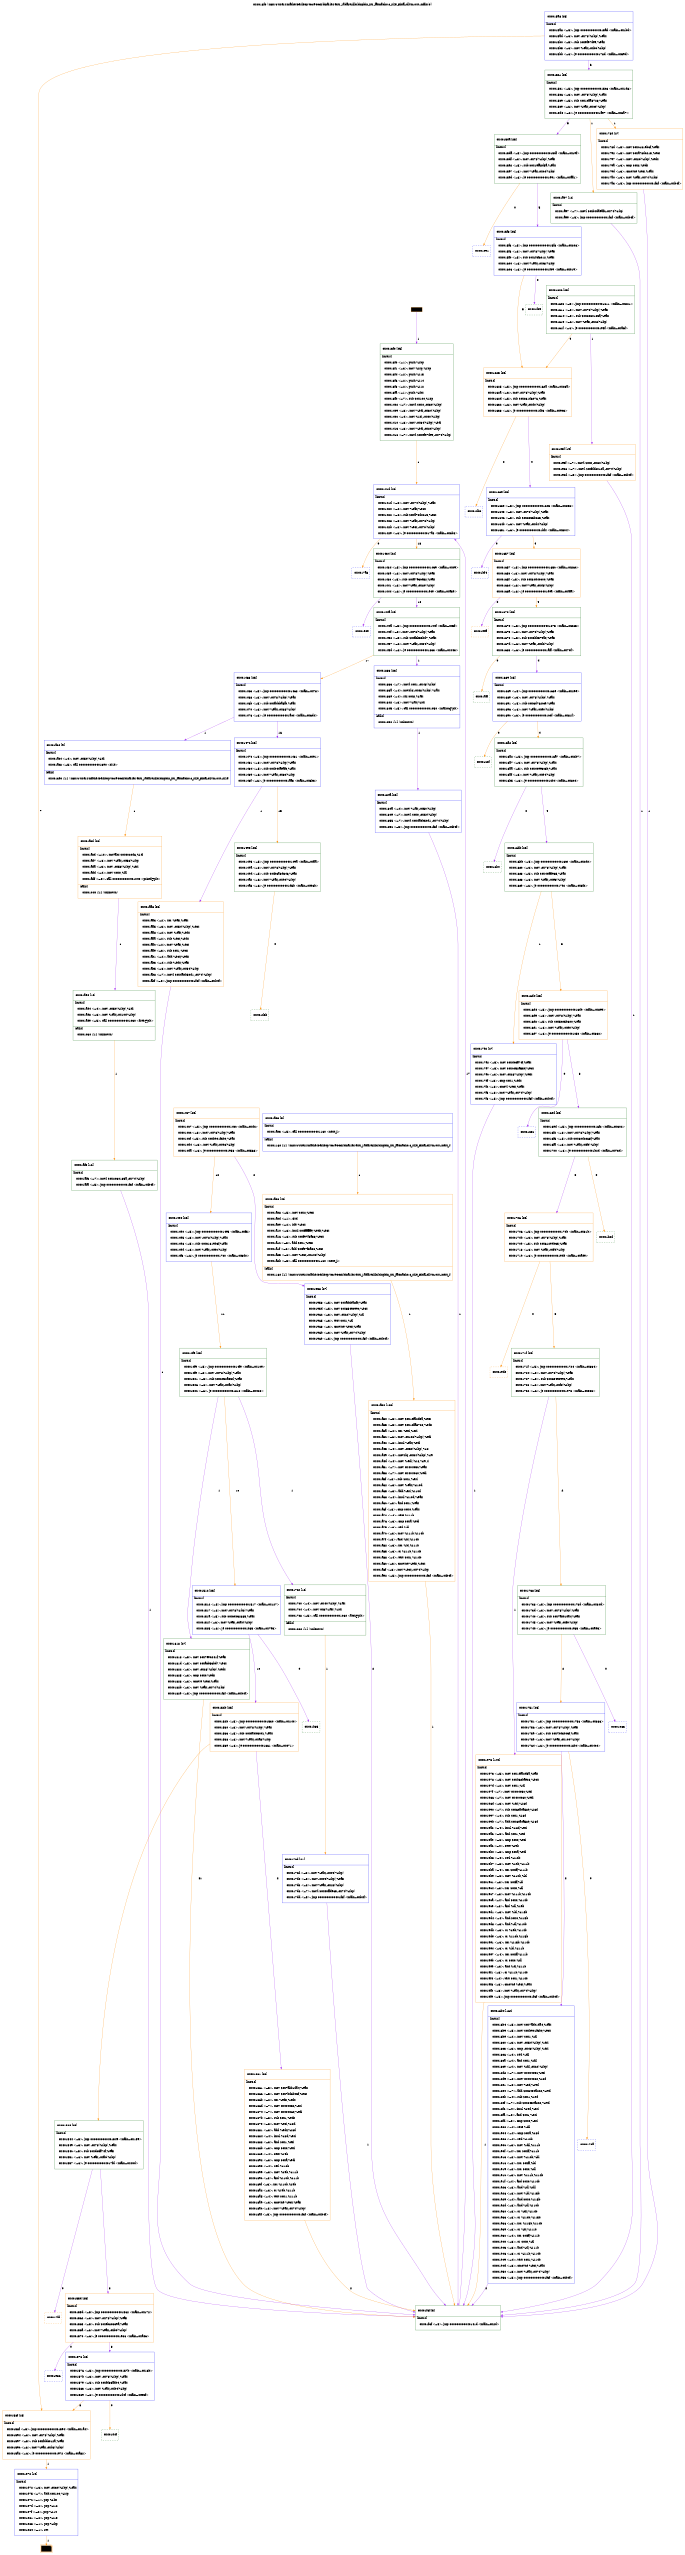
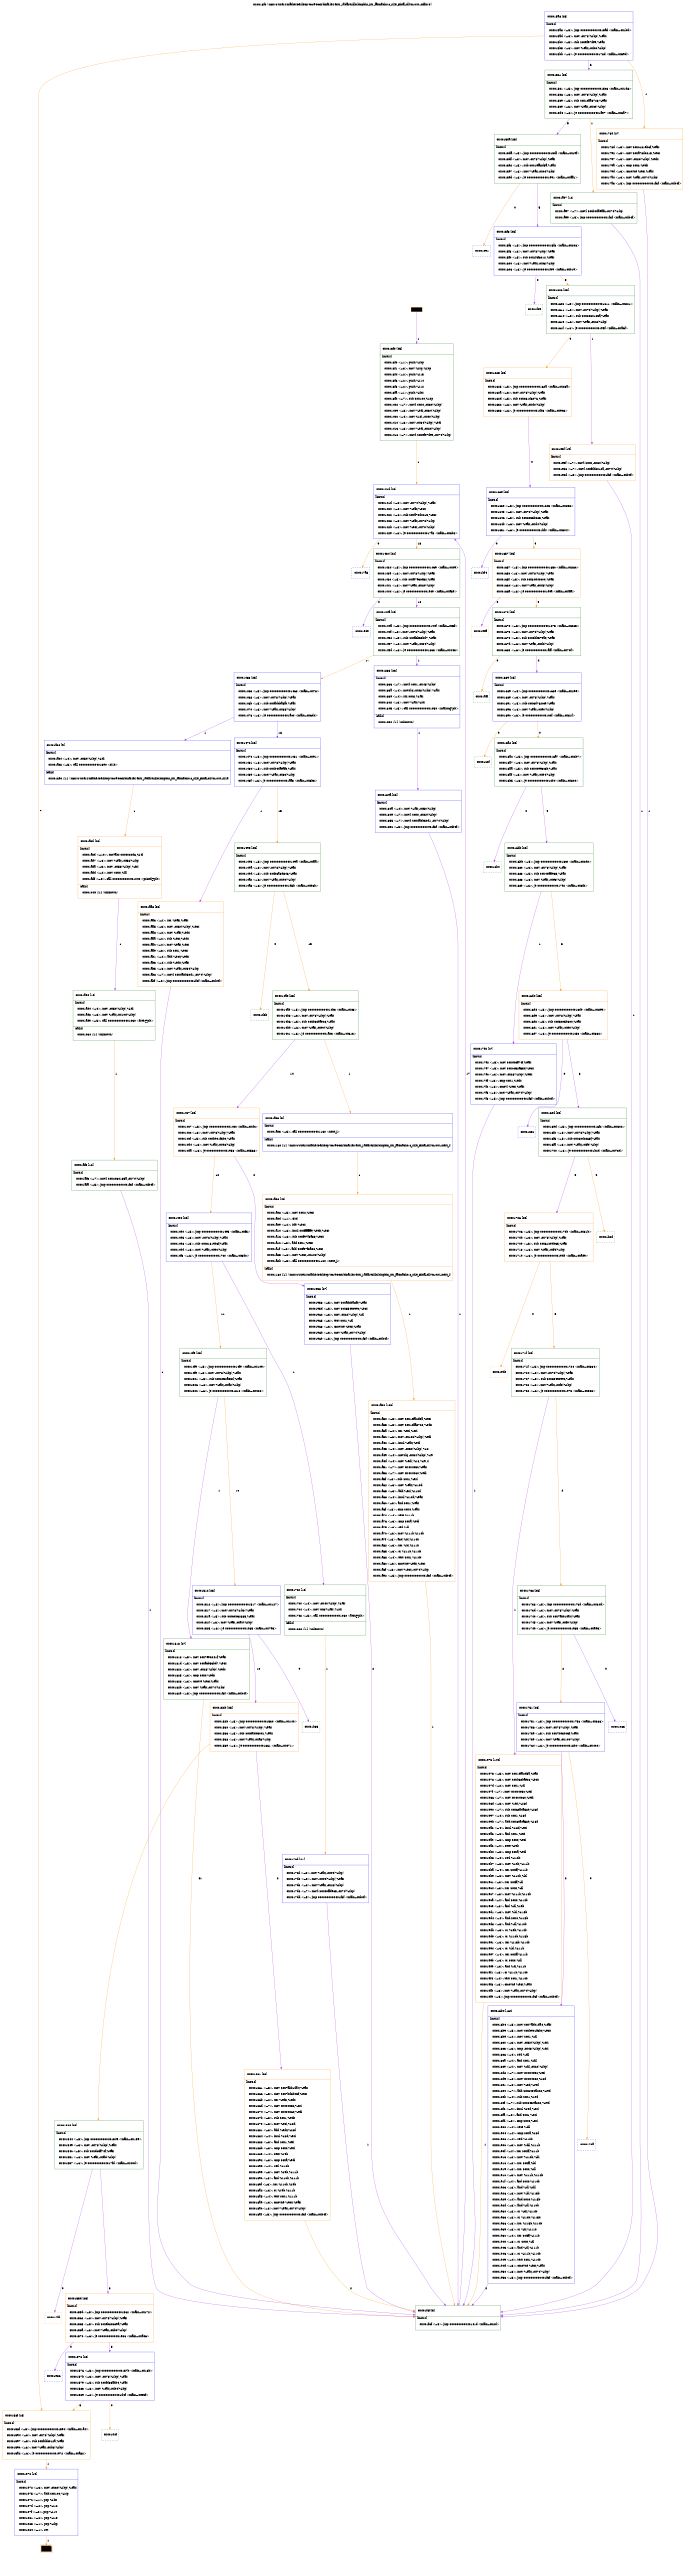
(611, 123) -> (642, 92)
(518, 320) -> (563, 280)
(474, 512) -> none
(522, 966) -> (522, 966)
none -> (315, 1015)
(260, 1492) -> (297, 1415)
